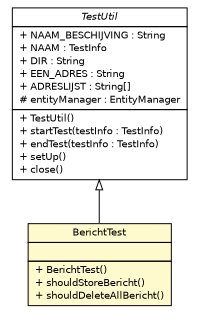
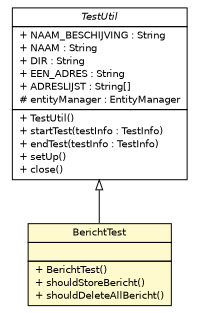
(63, 48) -> (58, 48)
